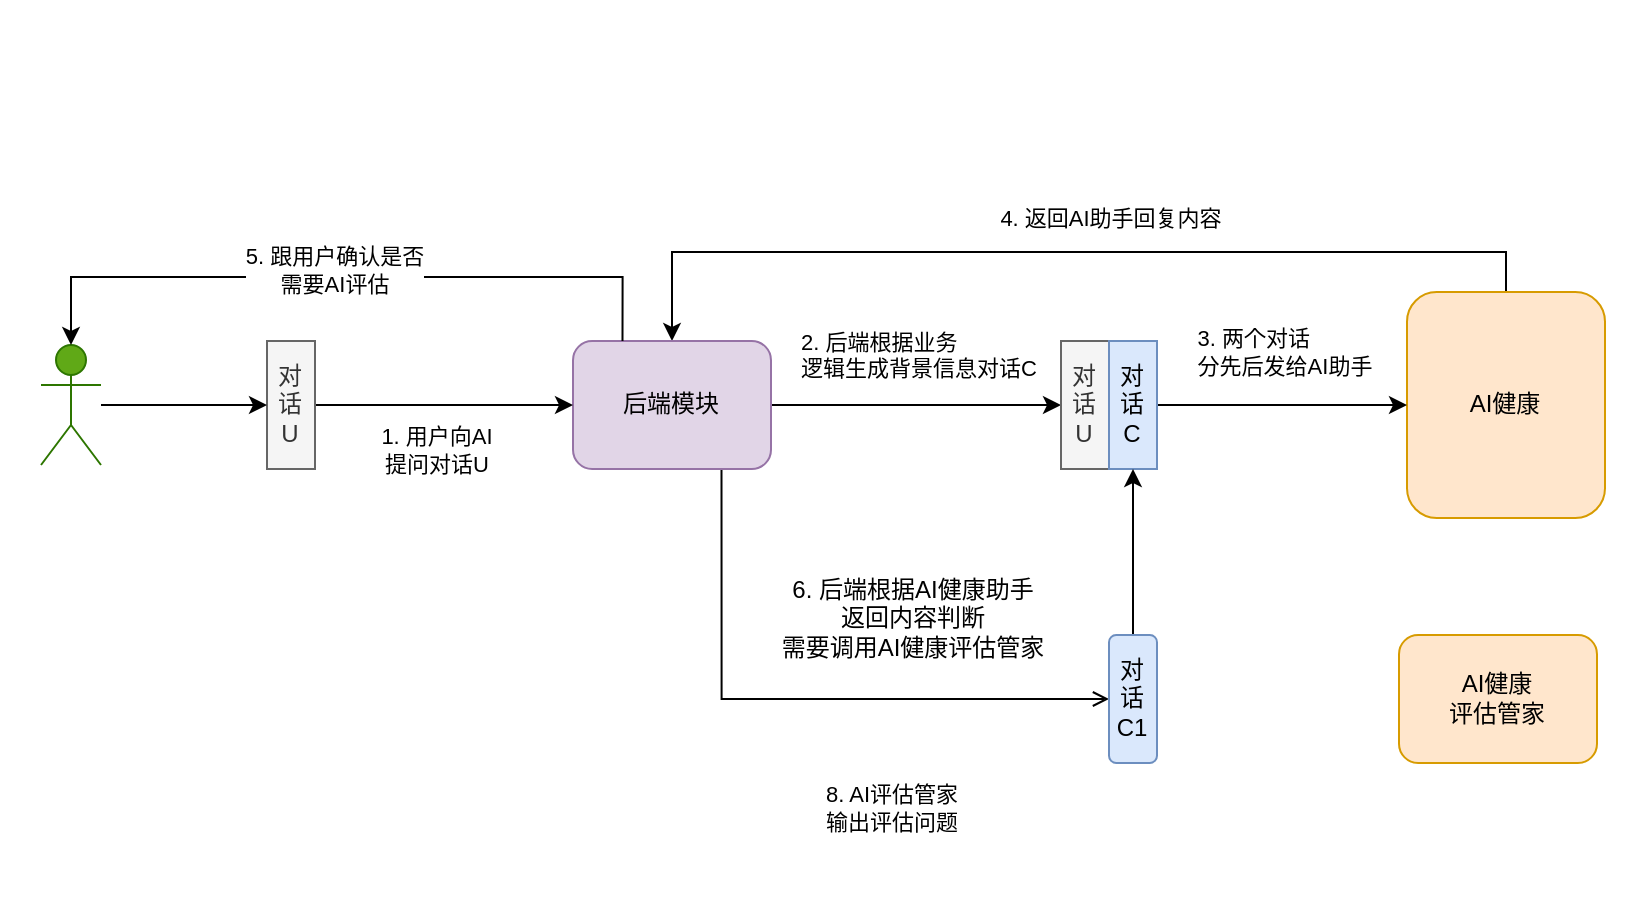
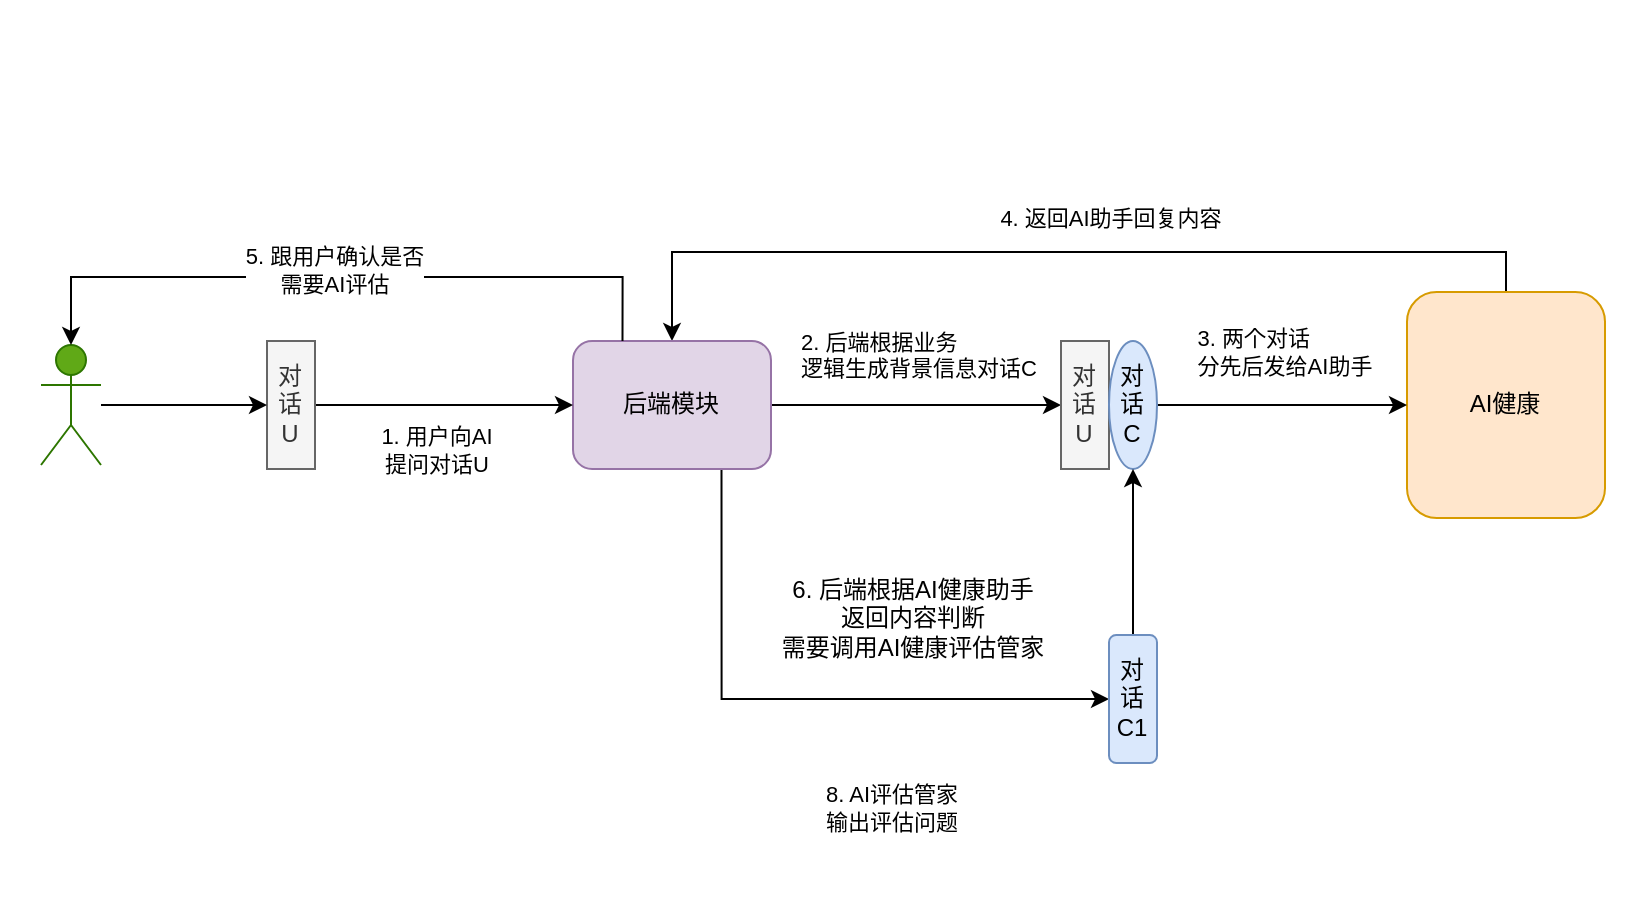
(1133, 405) -> (1133, 405)
(1097, 699) -> (1094, 699)
(1498, 699) -> none
